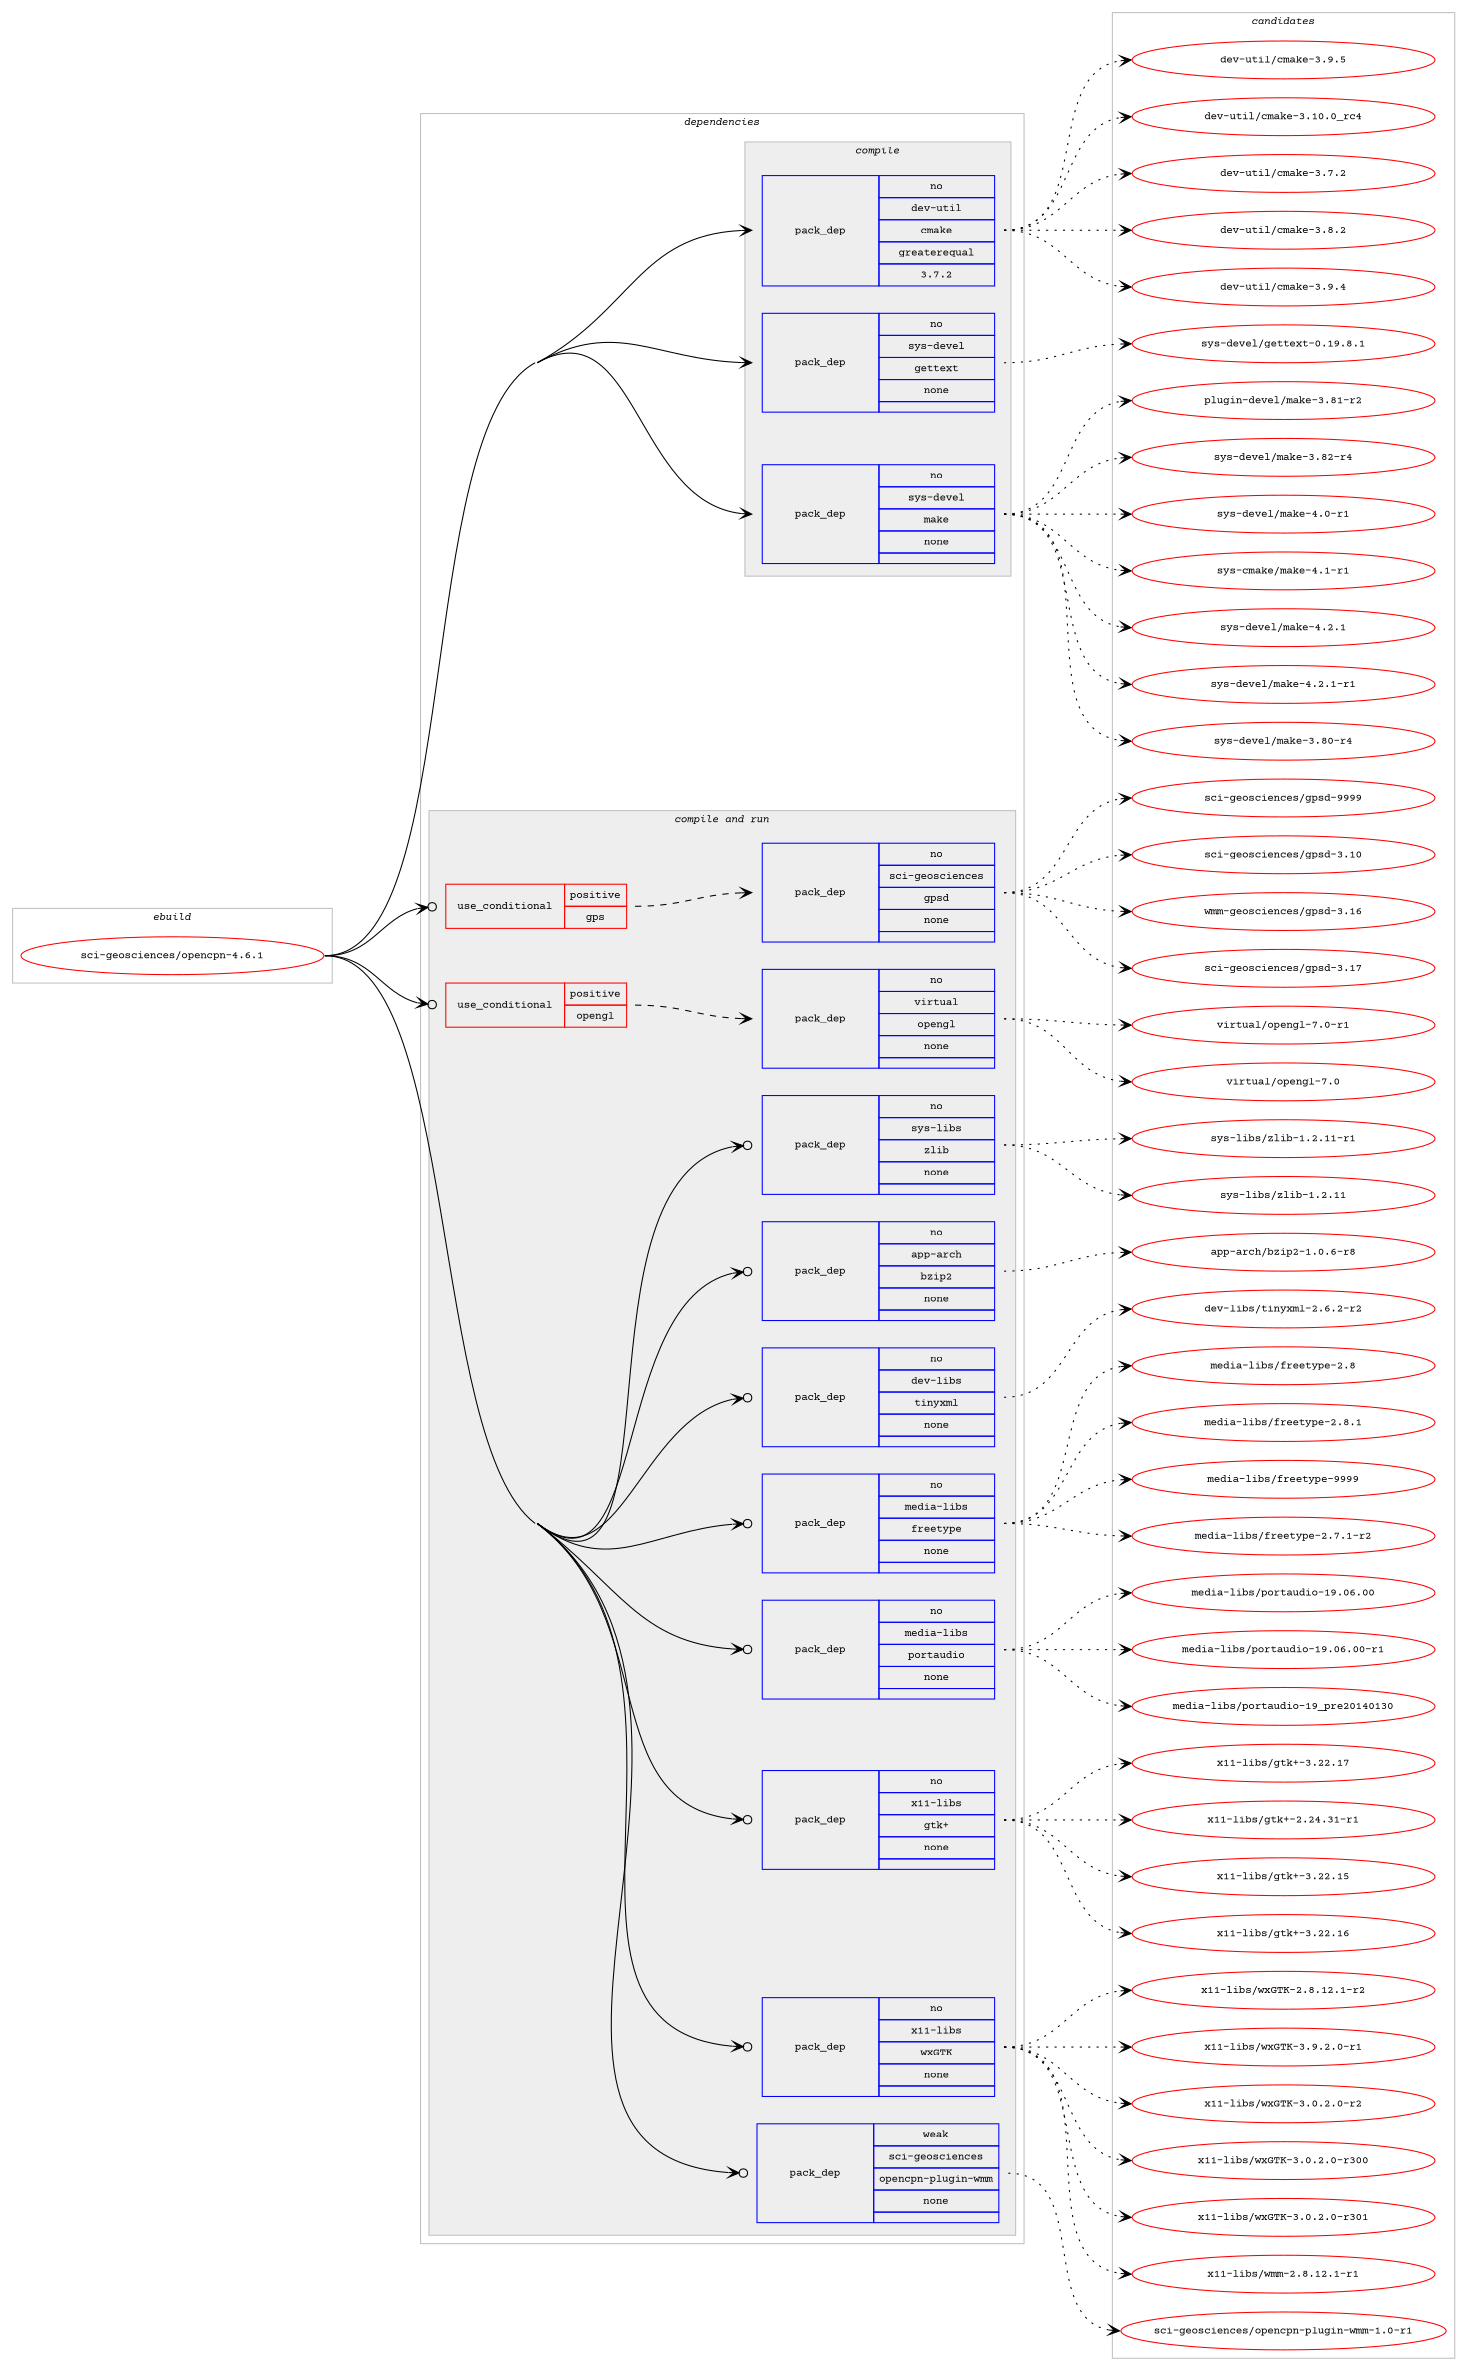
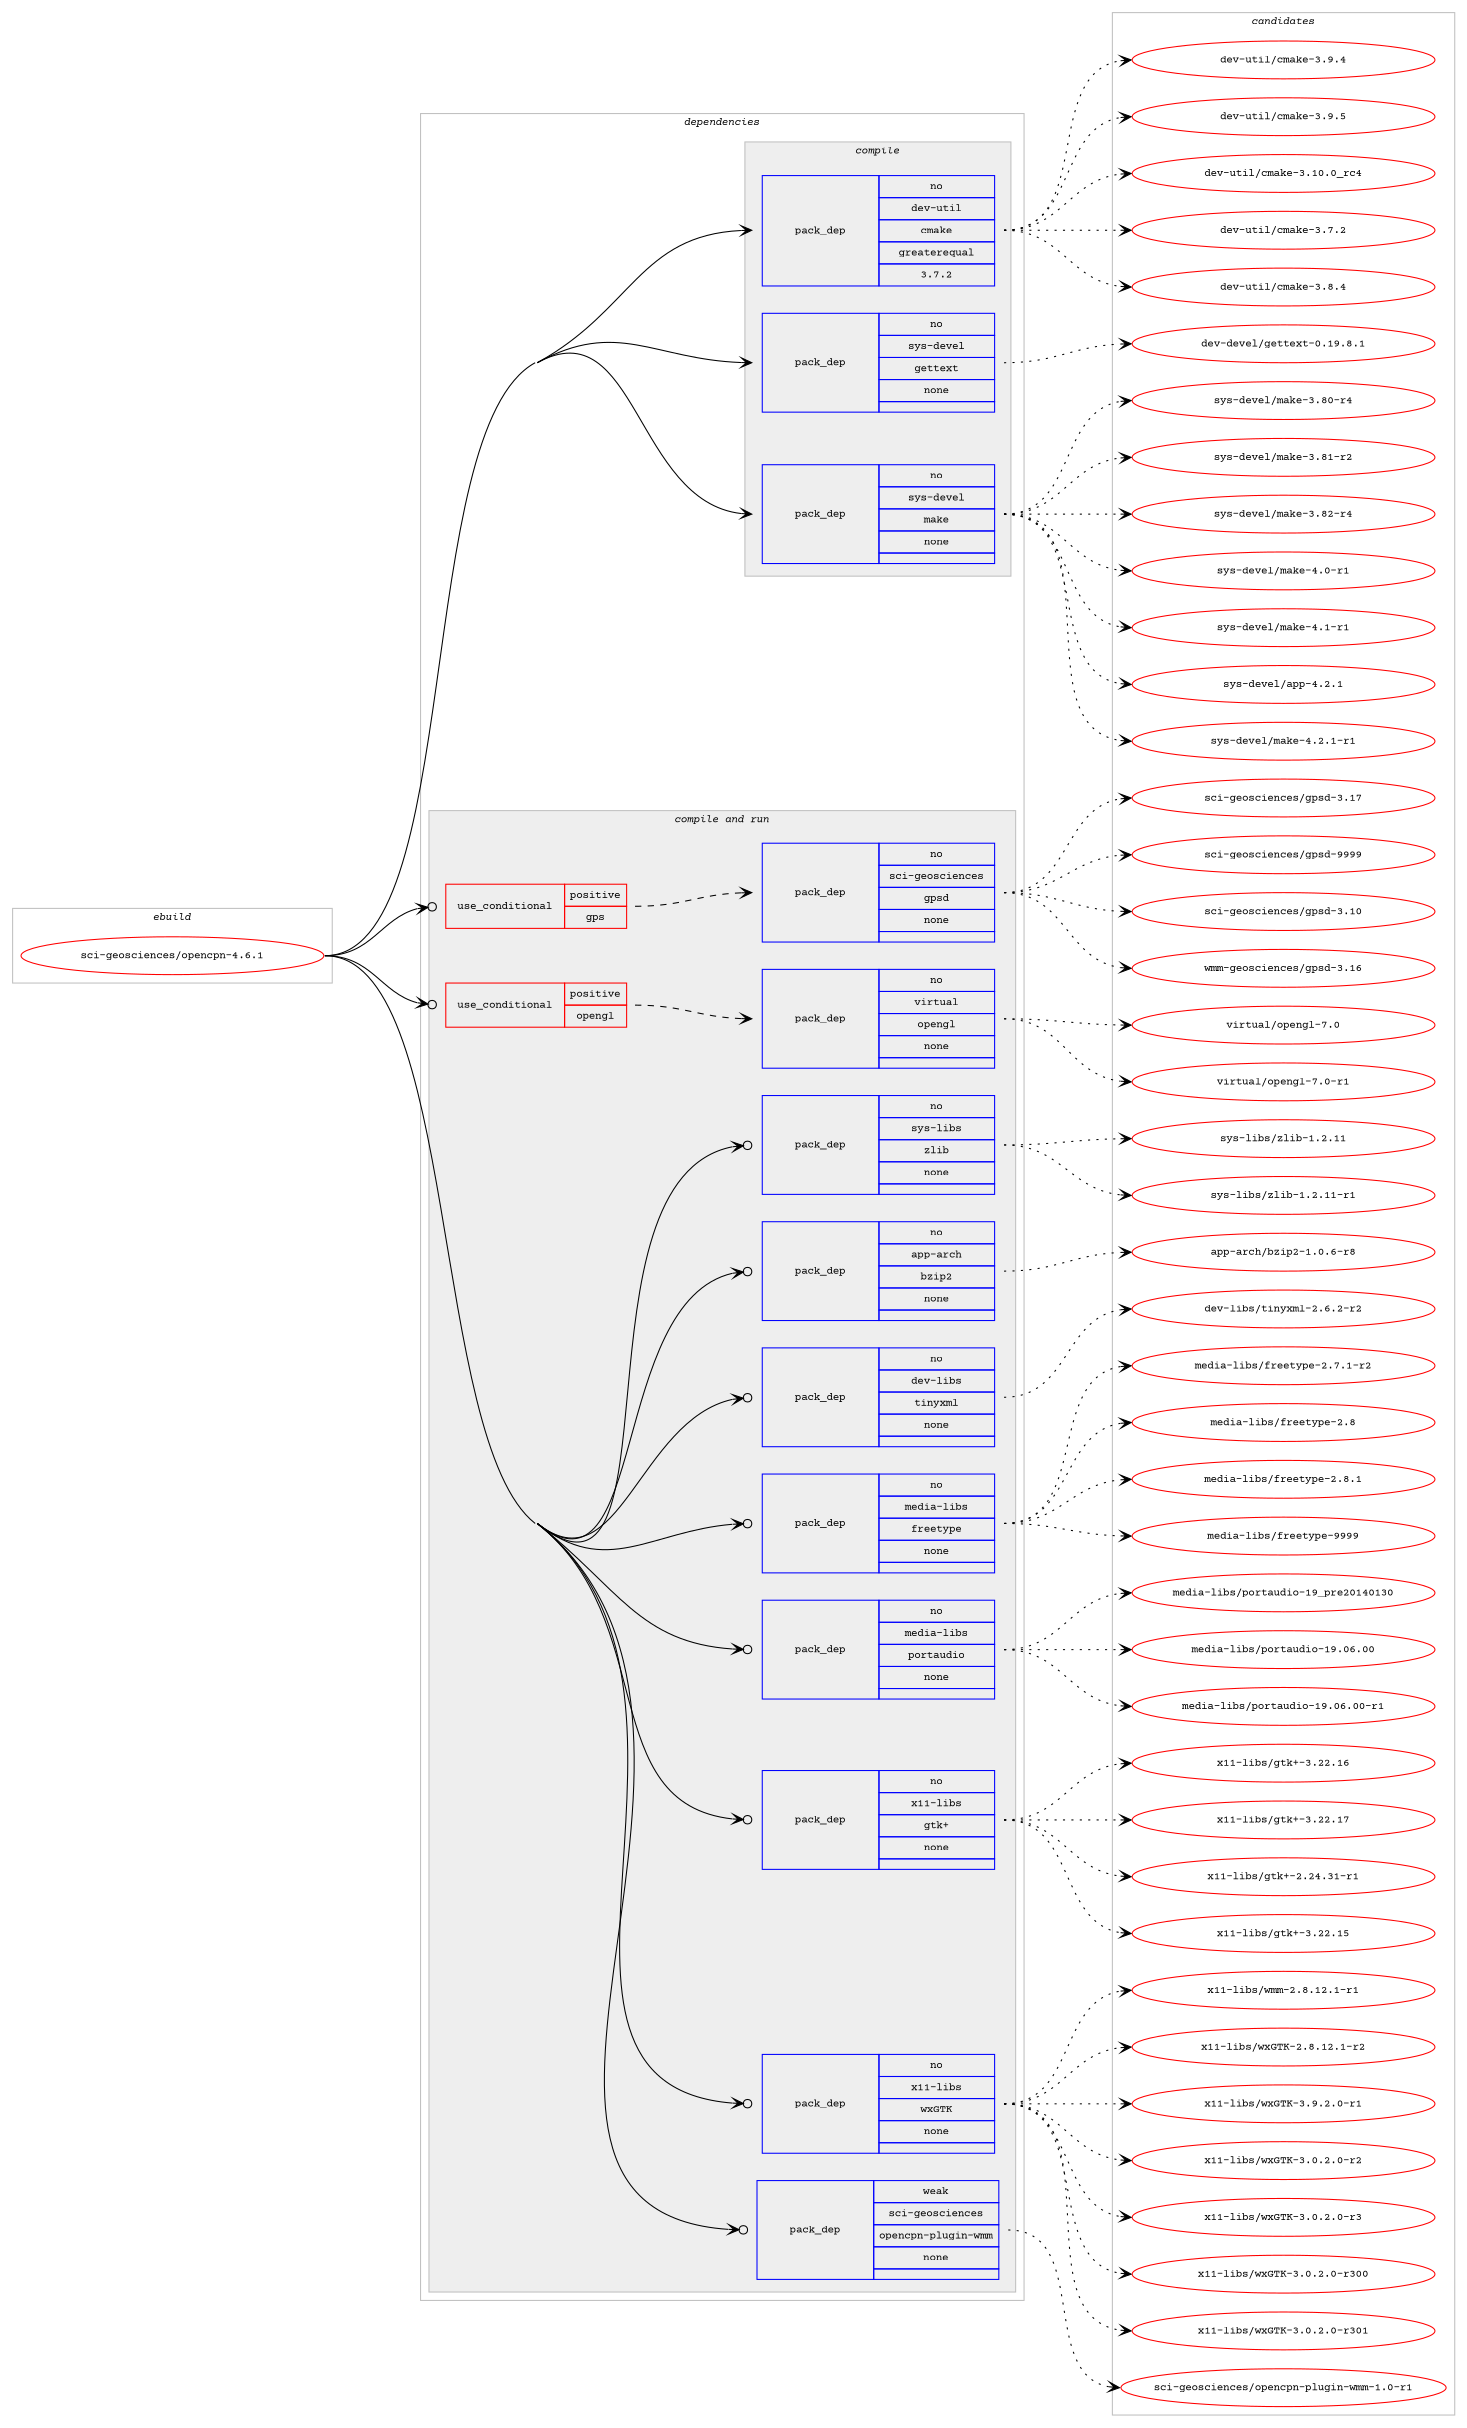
(1284, 230) -> (1284, 287)
(1284, 344) -> (1284, 344)
(1284, 401) -> (1284, 457)
(1284, 571) -> (1284, 628)
(1284, 628) -> (1284, 684)
none -> (1284, 2217)
